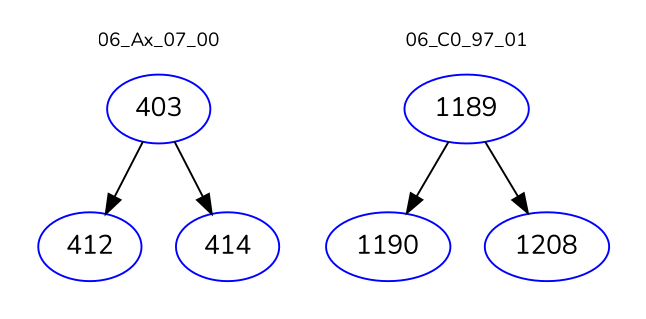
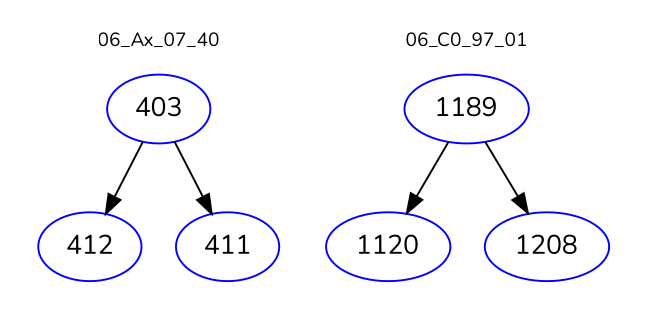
(159, 41) -> (159, 41)
(228, 247) -> (228, 247)
(388, 247) -> (388, 247)
